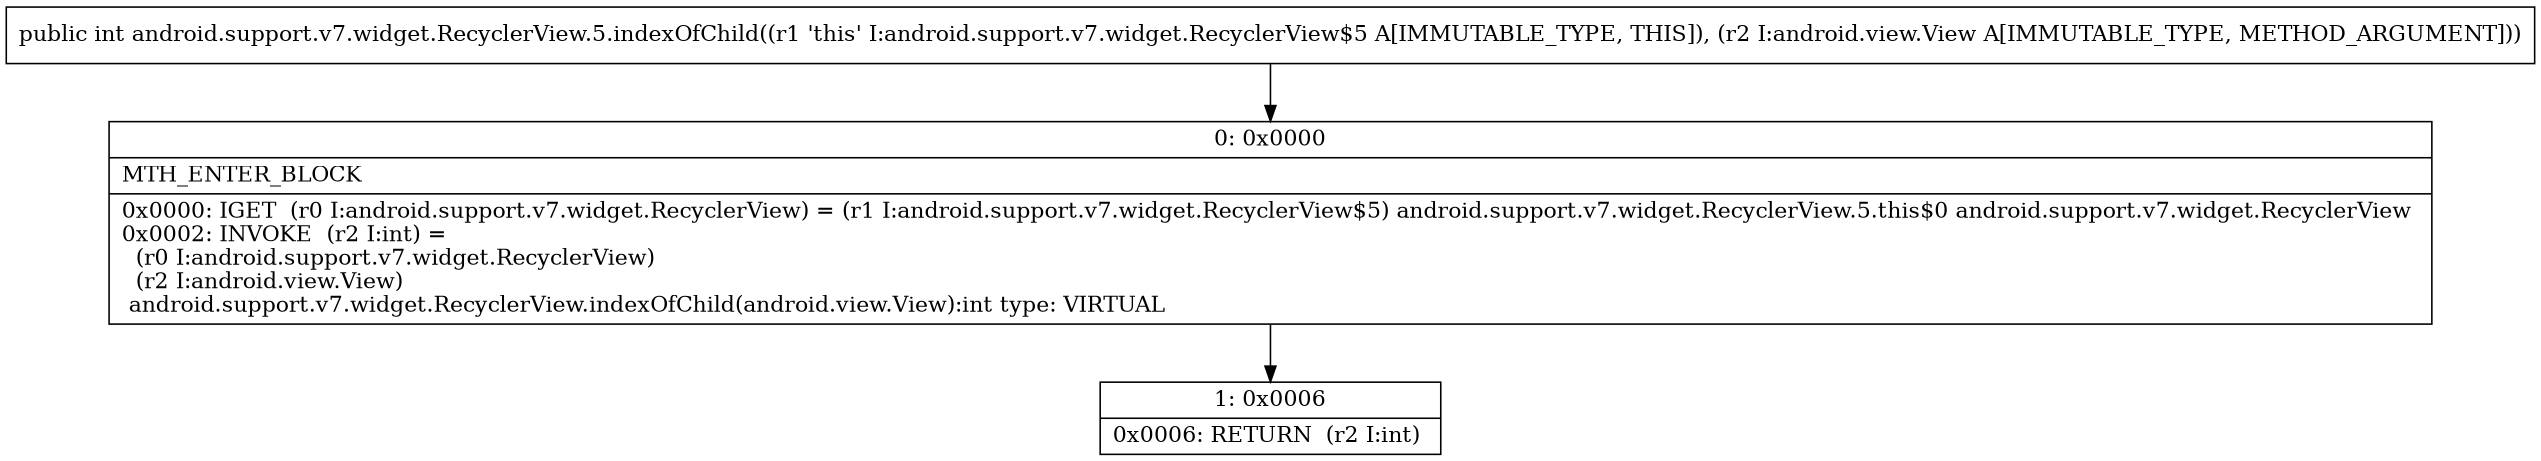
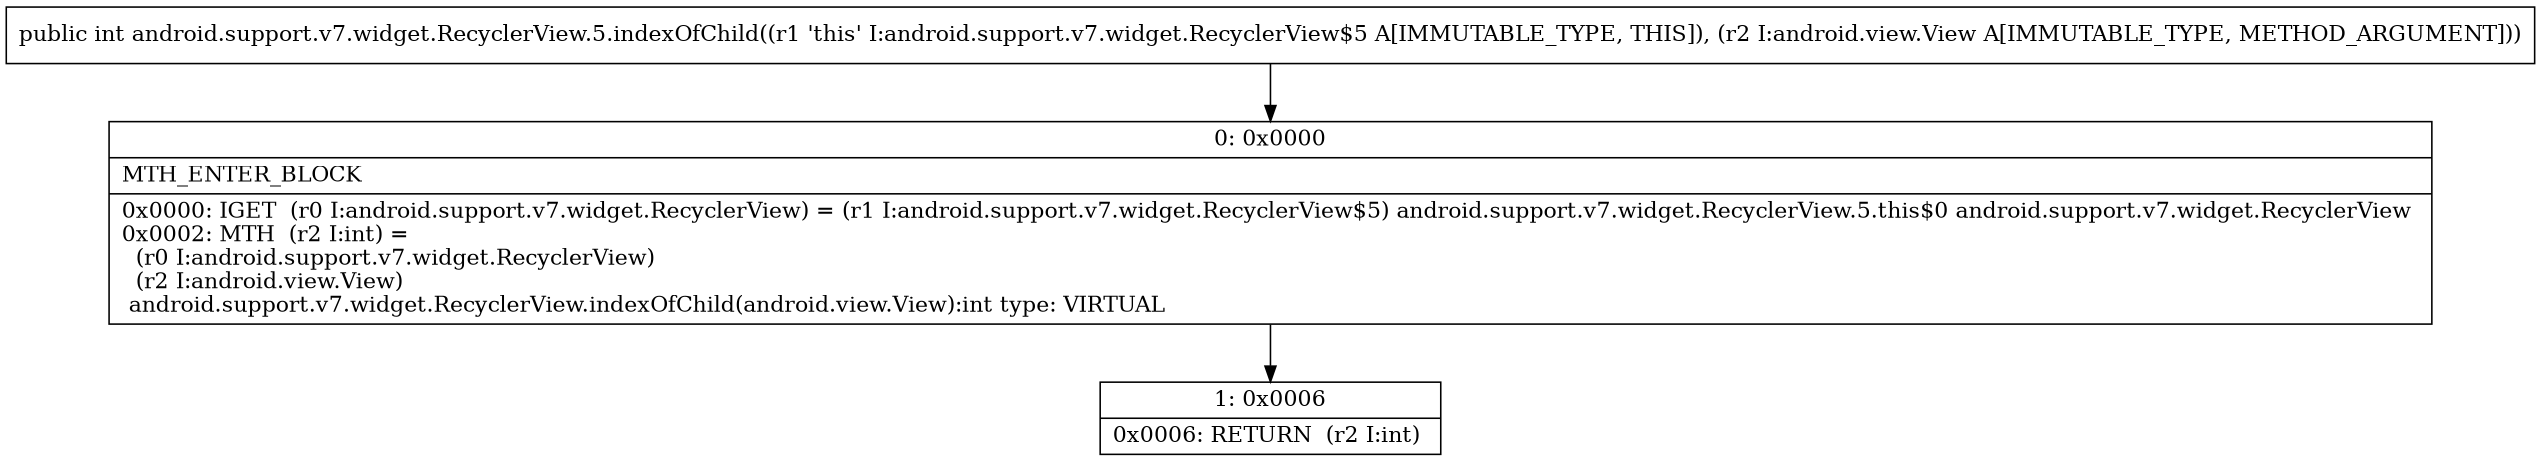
(288, 235) -> (269, 235)
